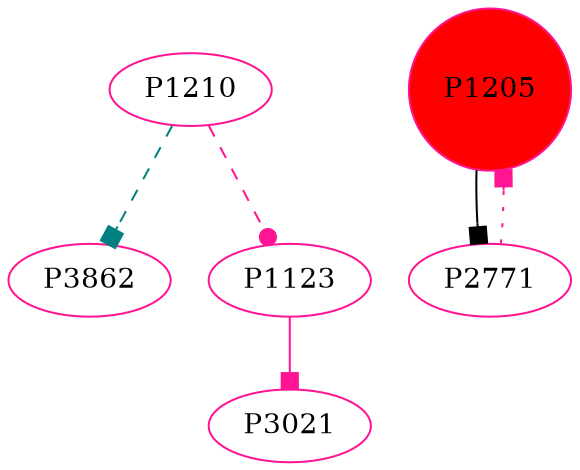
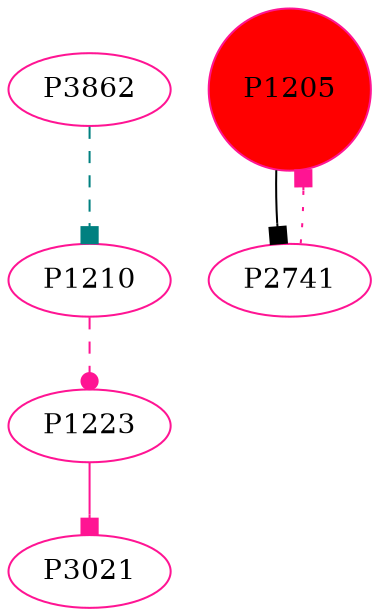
(145, 176) -> (90, 175)
(290, 280) -> (90, 426)
(490, 280) -> (290, 280)
